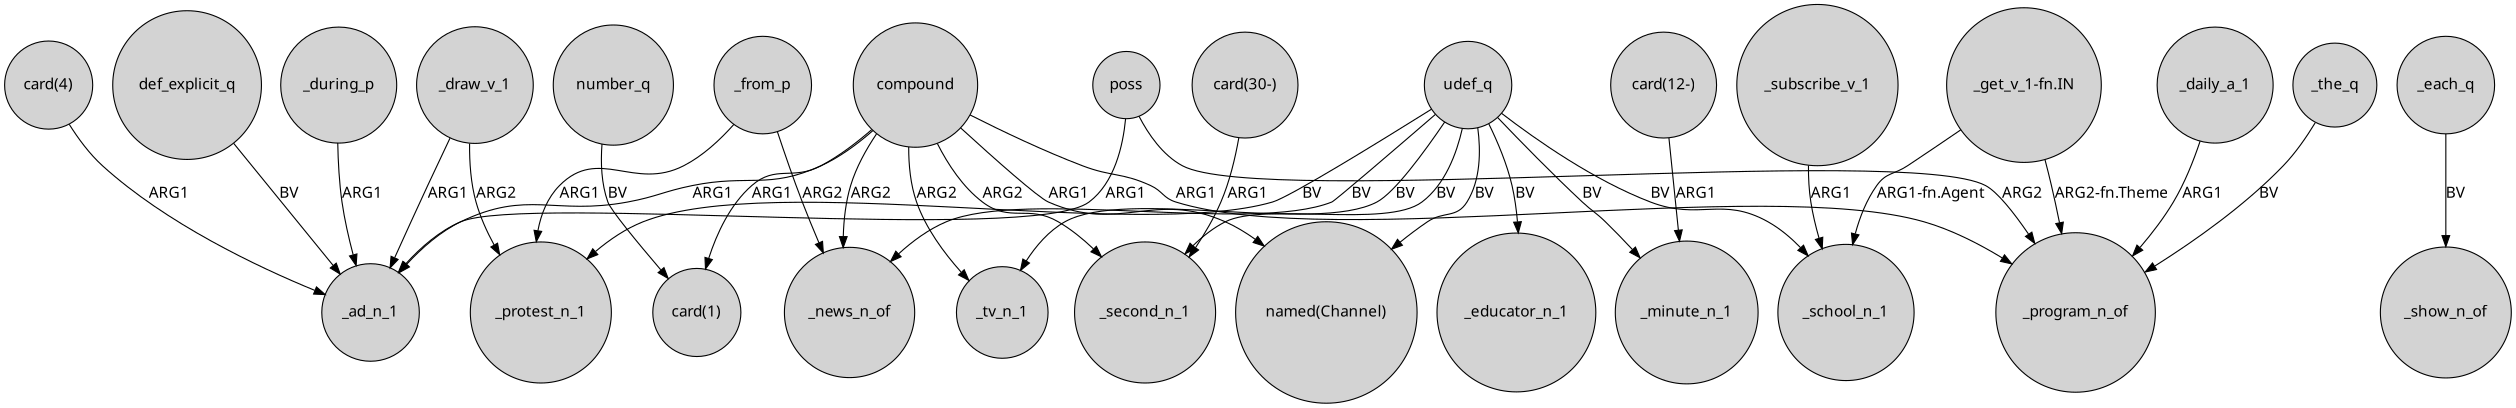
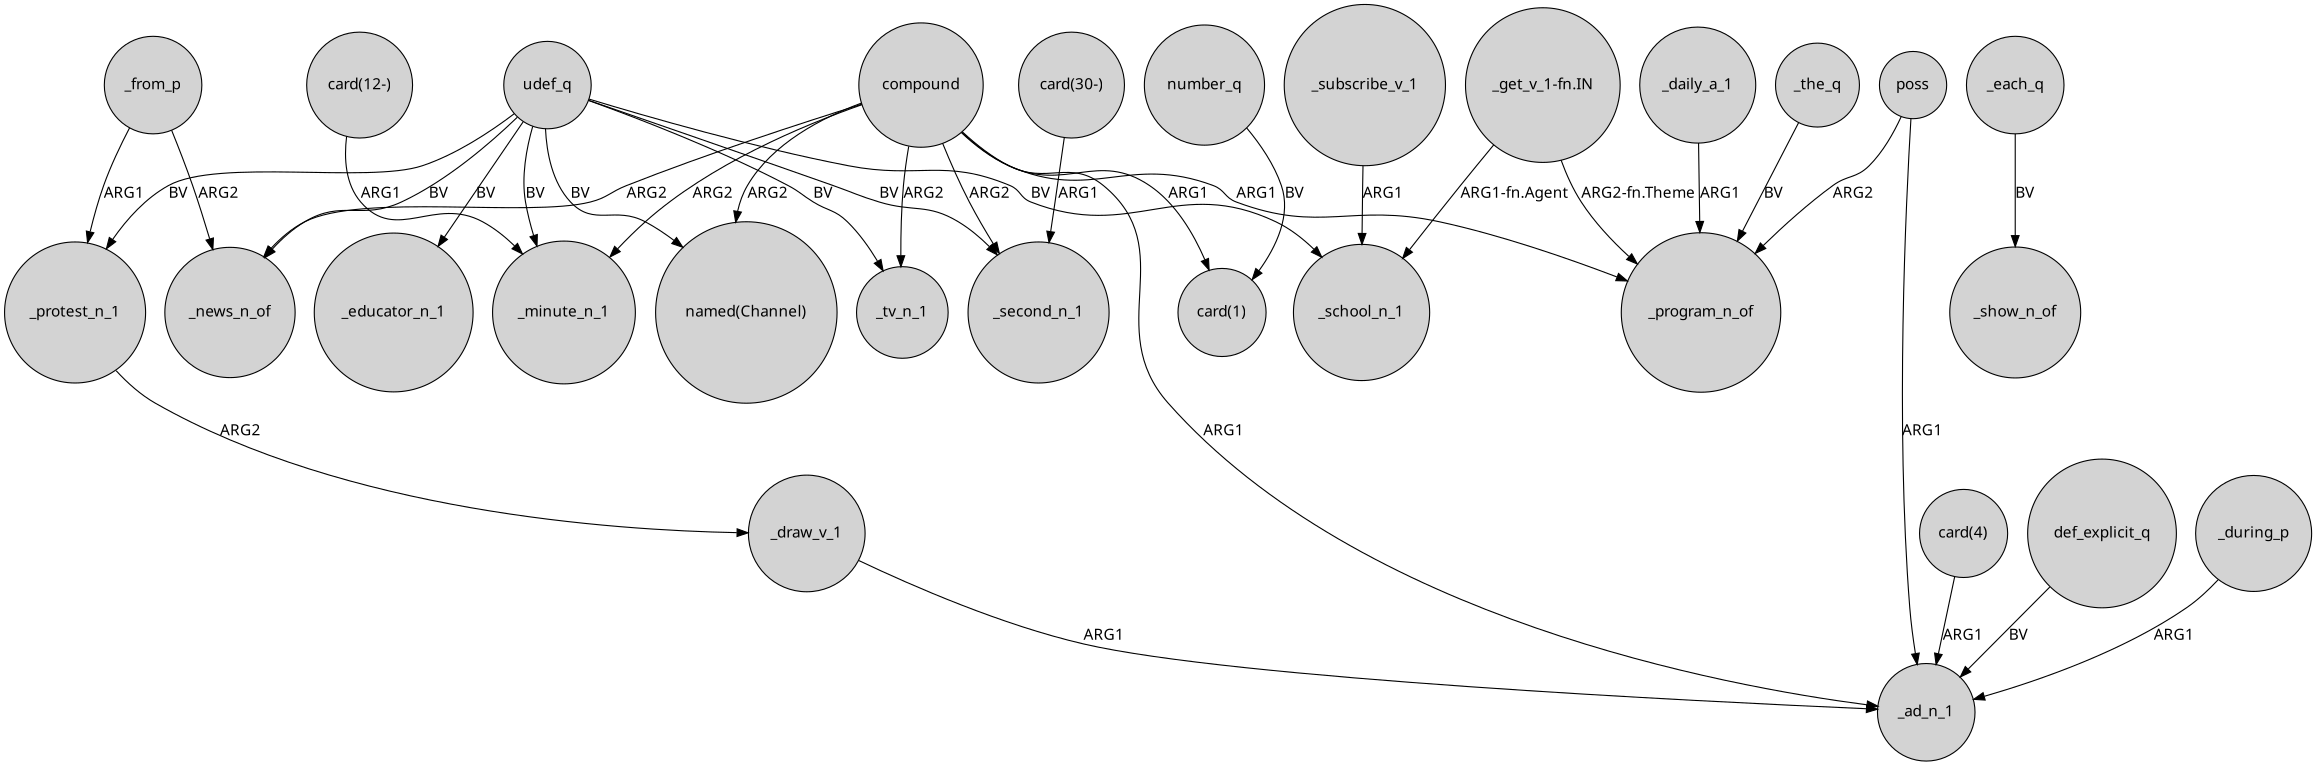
none -> (725, 166)
(1069, 194) -> (768, 194)
(475, 196) -> (413, 496)
